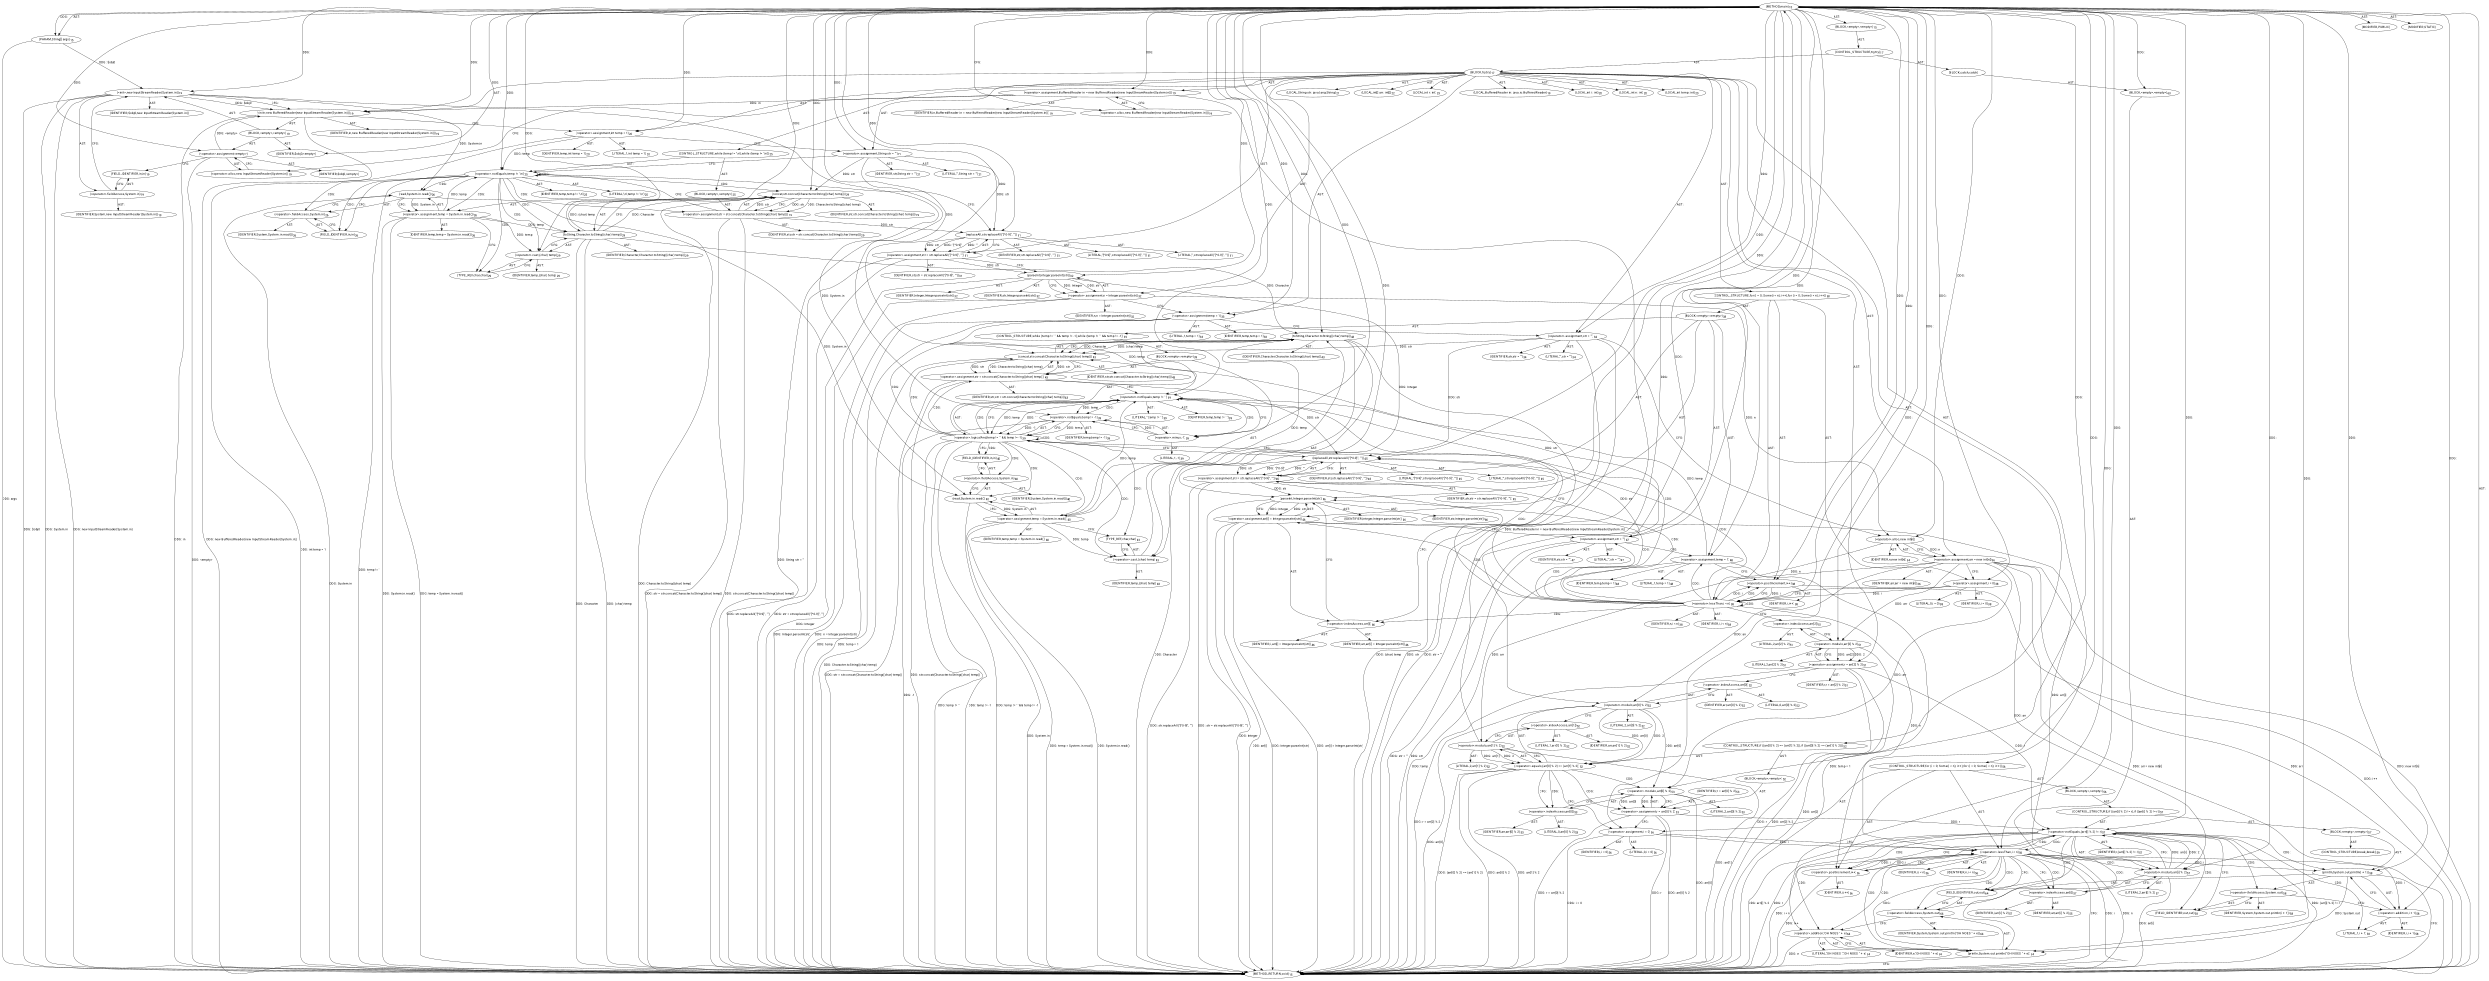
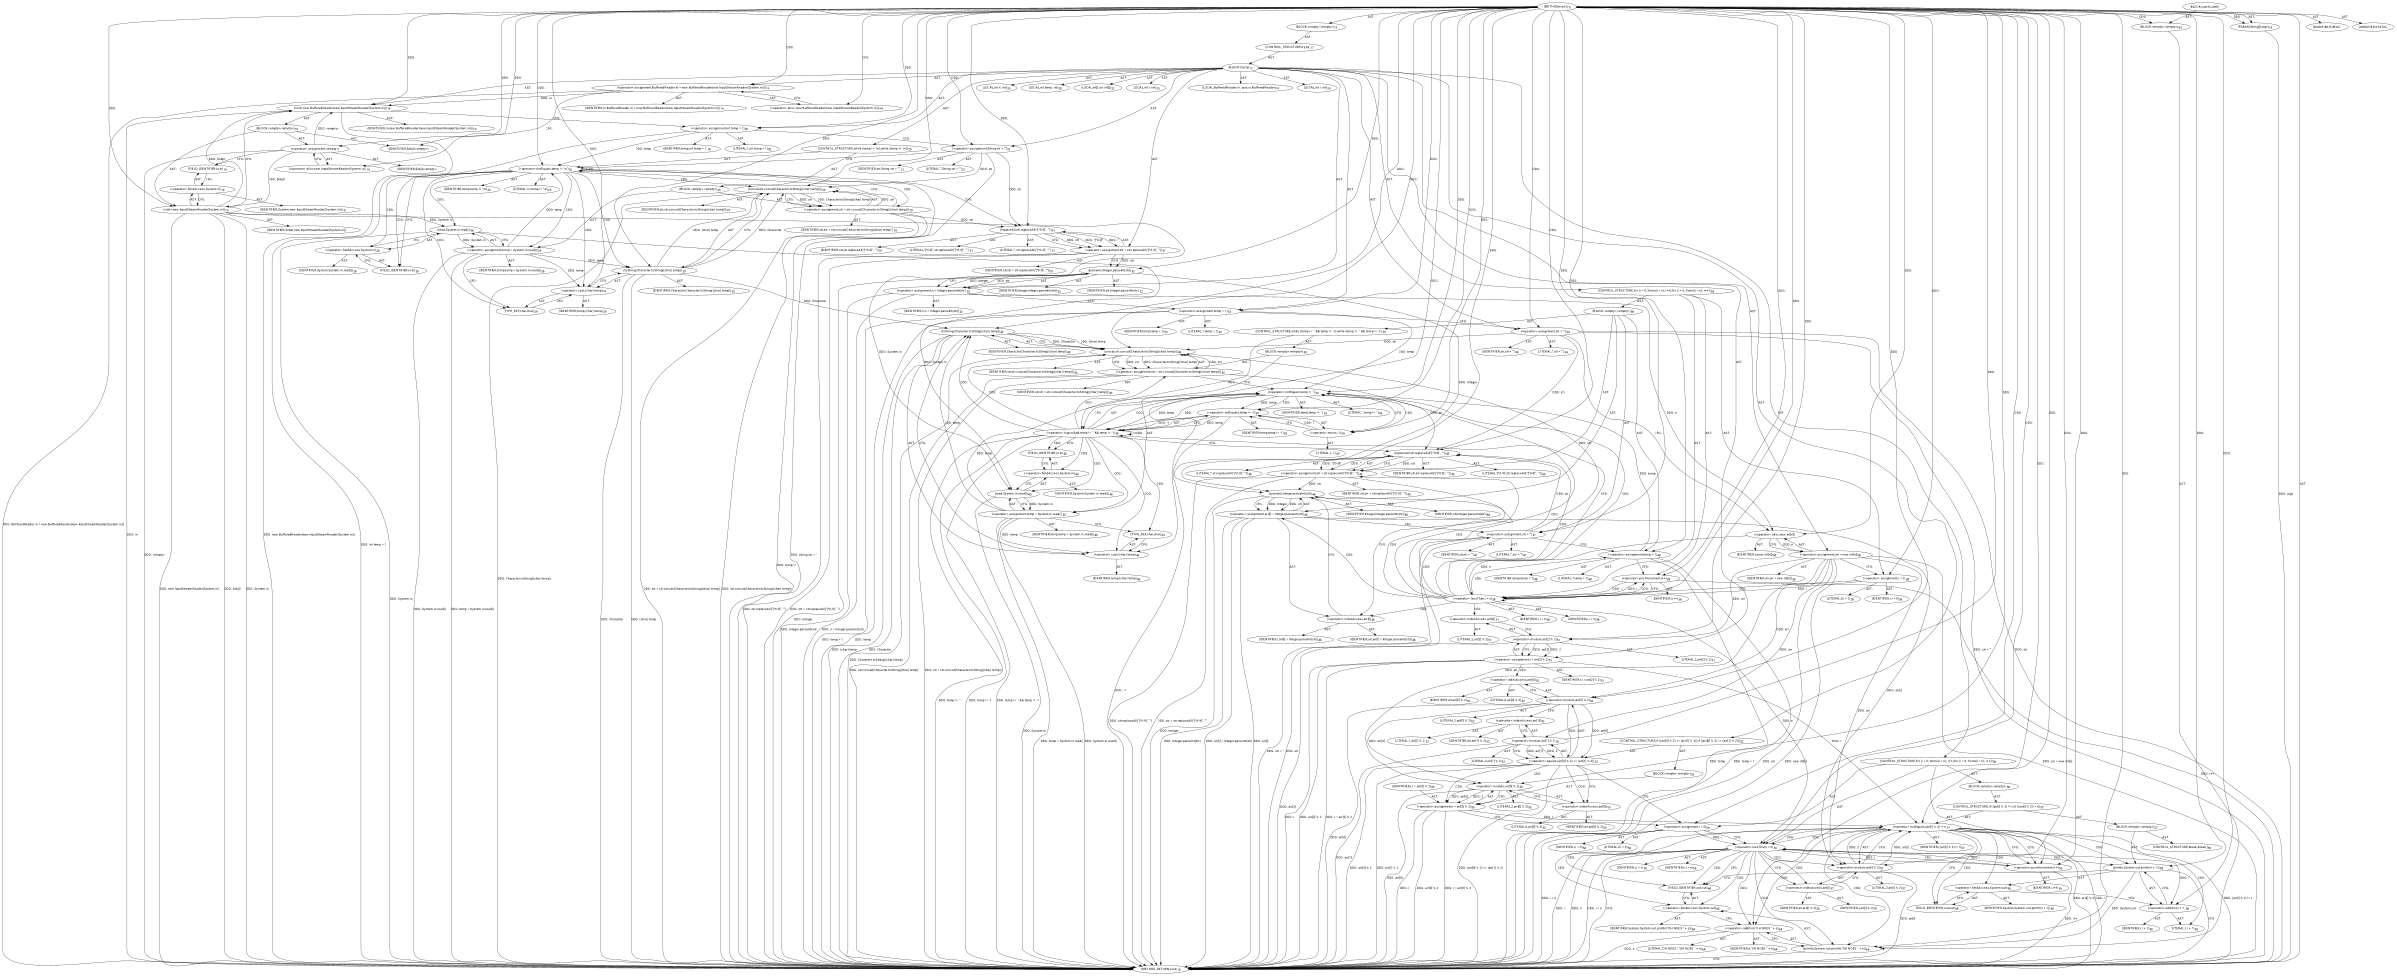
(1912, 62) -> none
(102, 66) -> (270, 188)
(1313, 93) -> none
